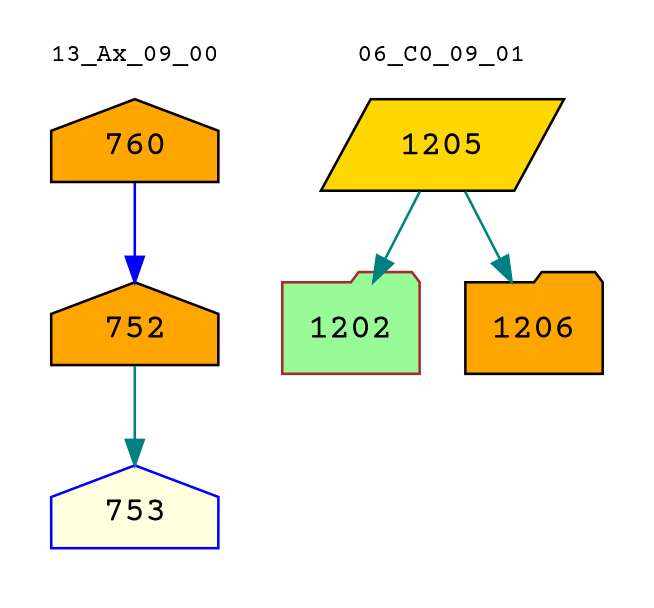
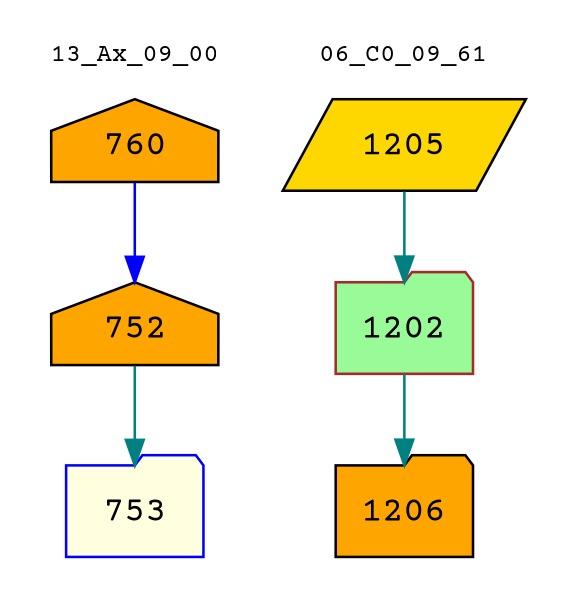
(442, 55) -> (404, 55)
(482, 225) -> (404, 407)
(135, 511) -> (135, 511)
